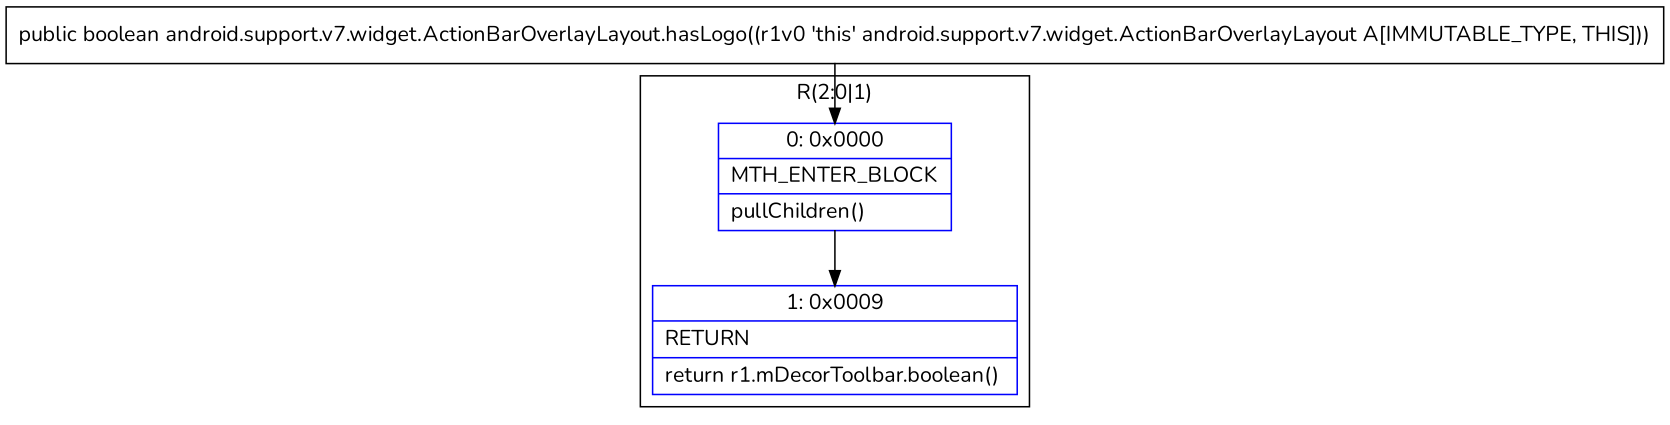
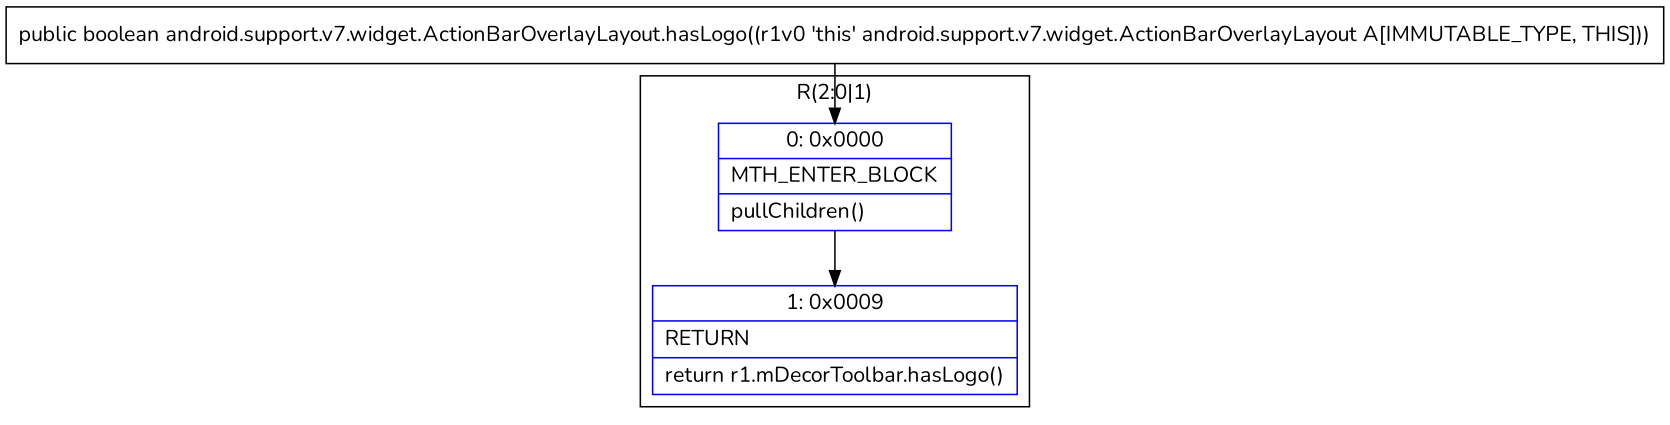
(833, 375) -> (835, 375)
